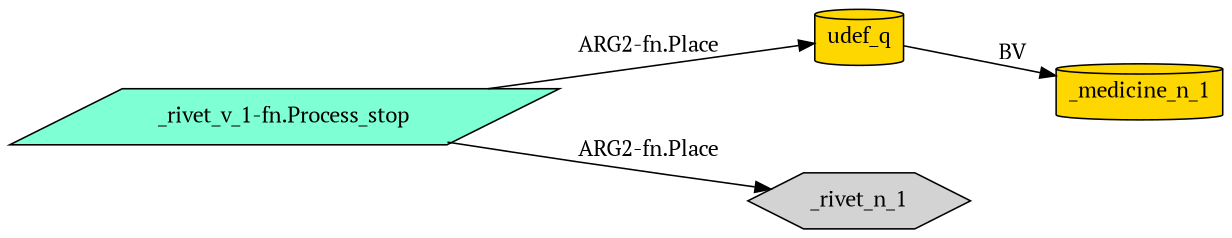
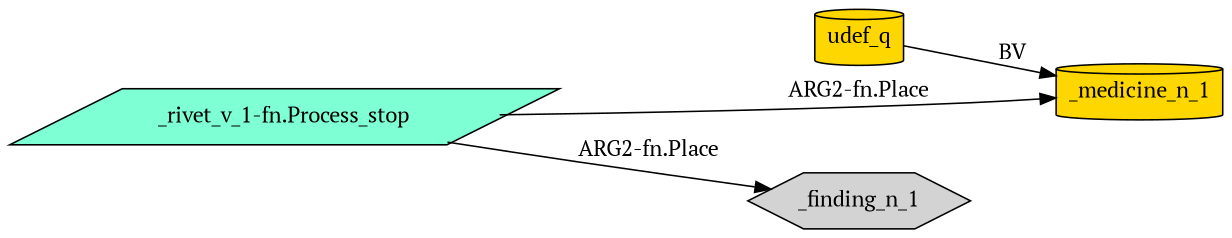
(643, 67) -> (770, 110)
(859, 201) -> (859, 201)
